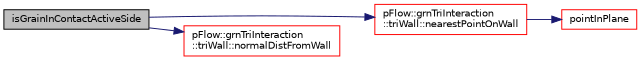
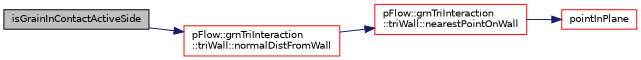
(257, 16) -> (352, 31)
